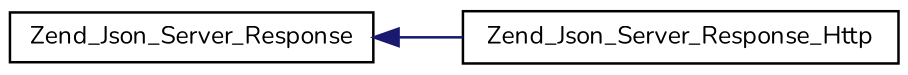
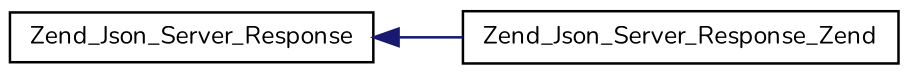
(681, 37) -> (681, 37)
